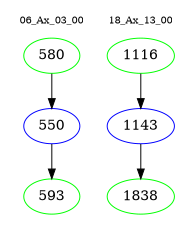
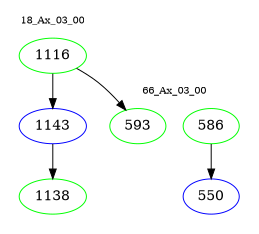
(52, 21) -> (175, 91)
(141, 21) -> (53, 21)
(52, 56) -> (211, 126)
(52, 157) -> (108, 91)
(141, 197) -> (53, 197)
